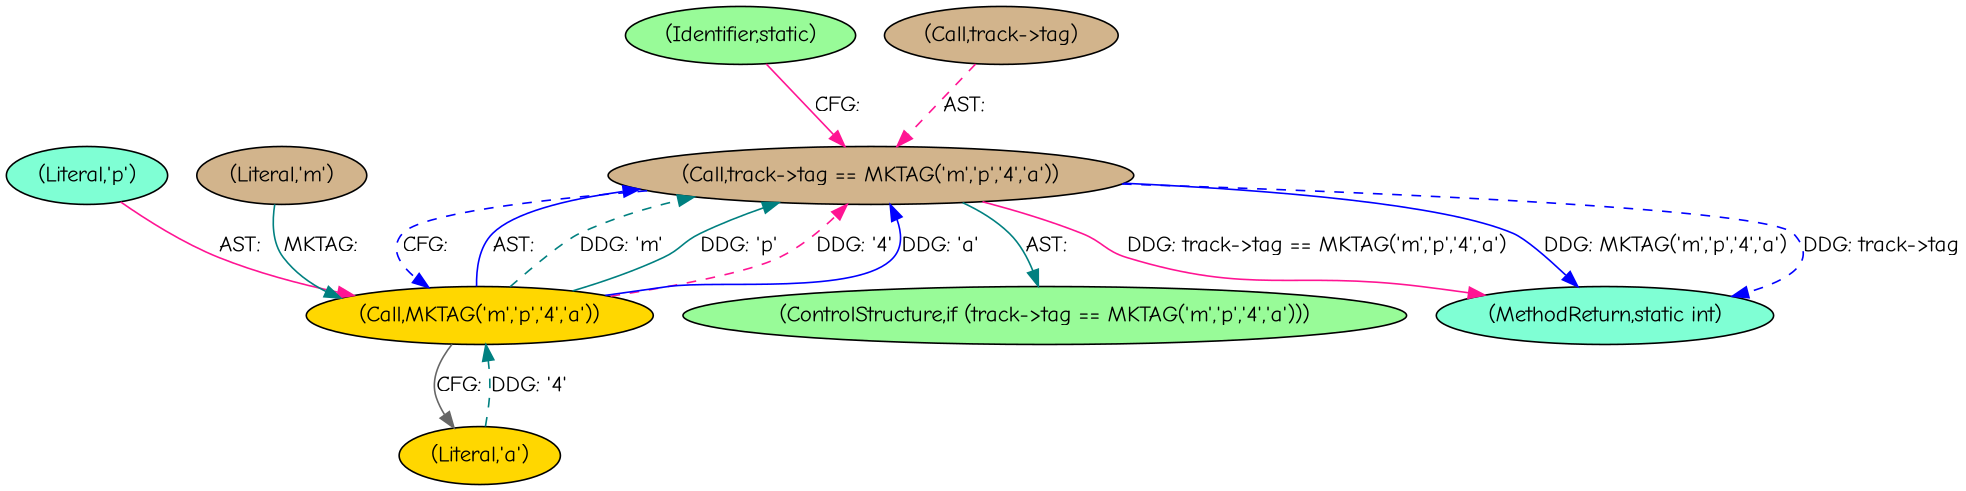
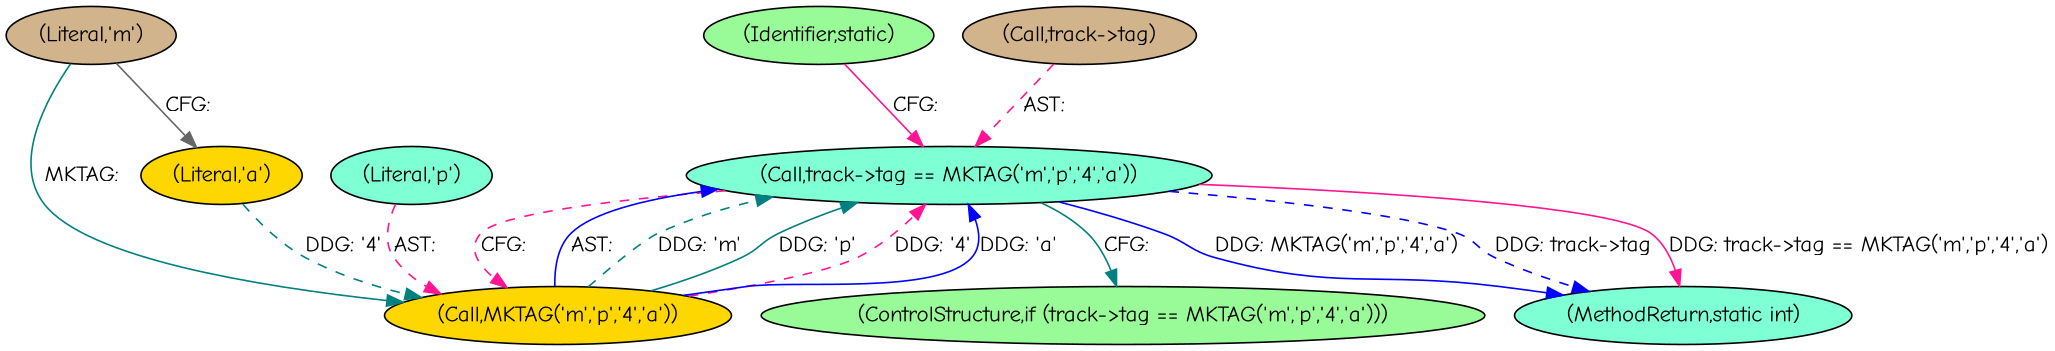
(871, 175) -> (949, 175)
(497, 207) -> (575, 207)
(1050, 245) -> (1130, 245)
(224, 259) -> (391, 252)
(435, 378) -> (151, 99)
